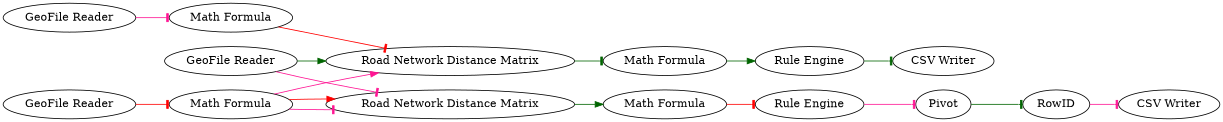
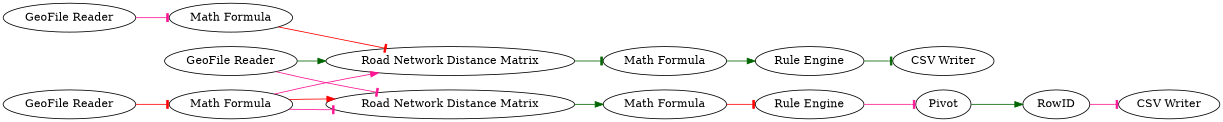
(995, 104) -> (993, 104)
